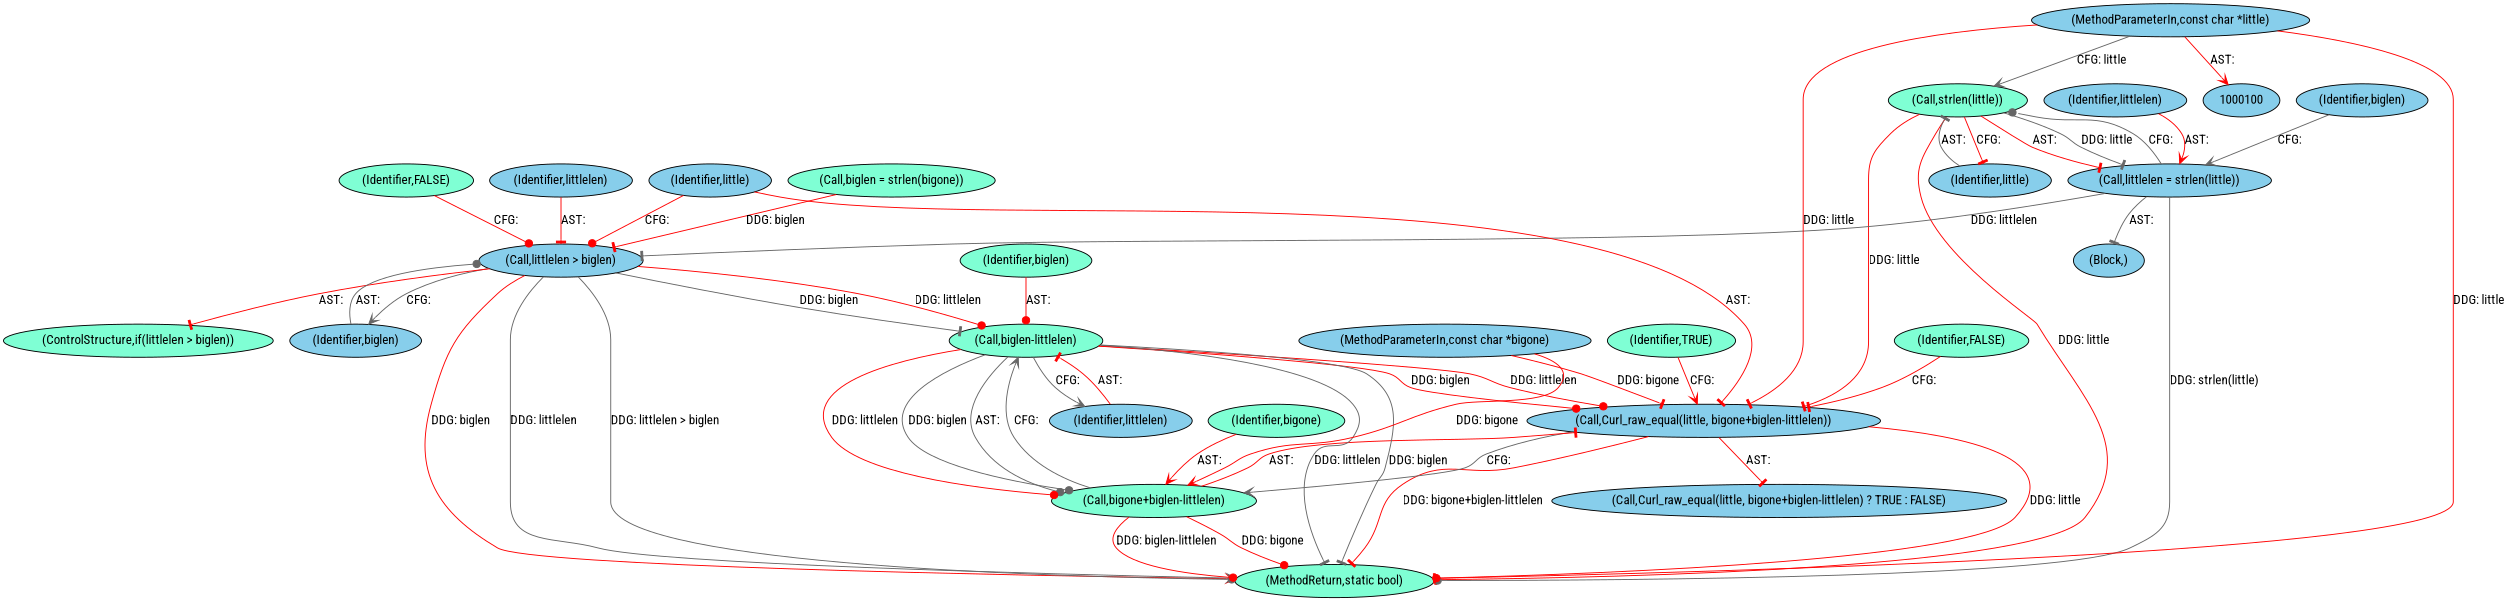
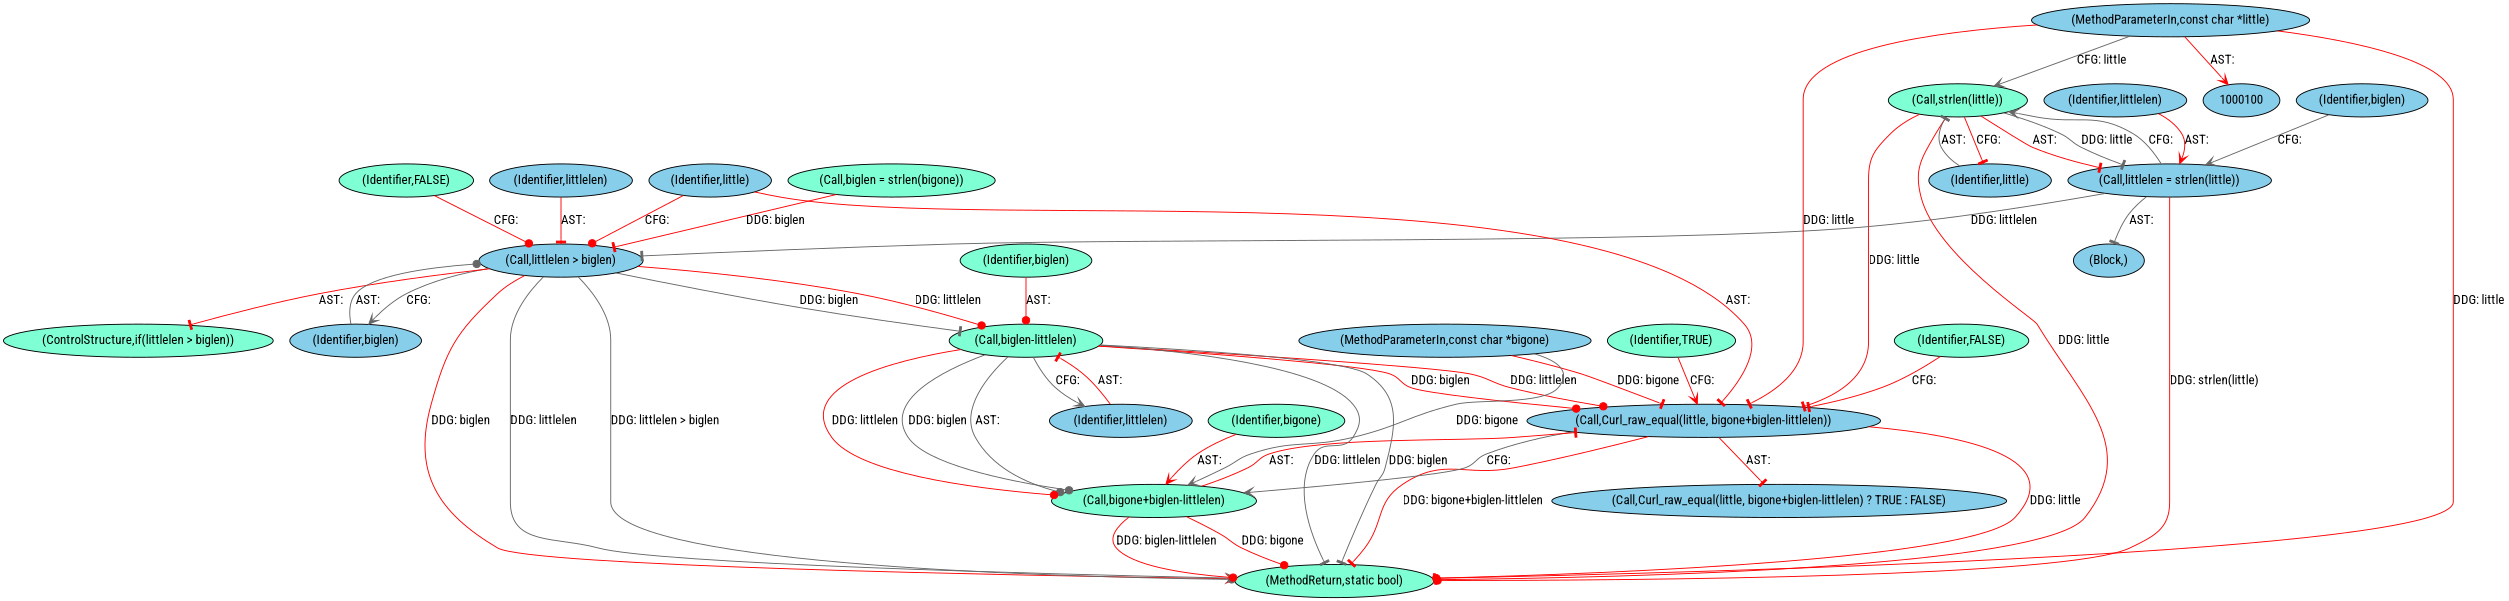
(2097, 121) -> (2097, 121)
(1401, 422) -> (1401, 422)
(1020, 445) -> none
(1971, 569) -> (1971, 569)
